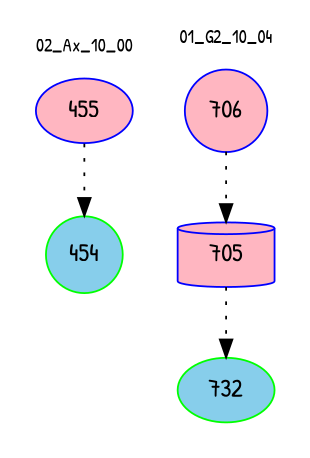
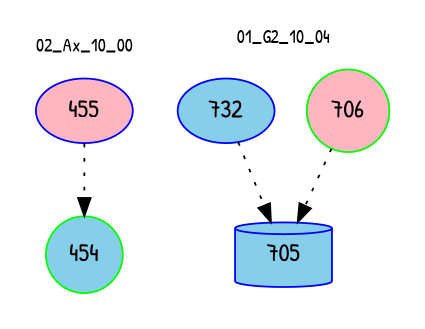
(226, 111) -> (348, 111)
(226, 255) -> (284, 255)
(226, 313) -> (251, 174)
(226, 390) -> (226, 111)
